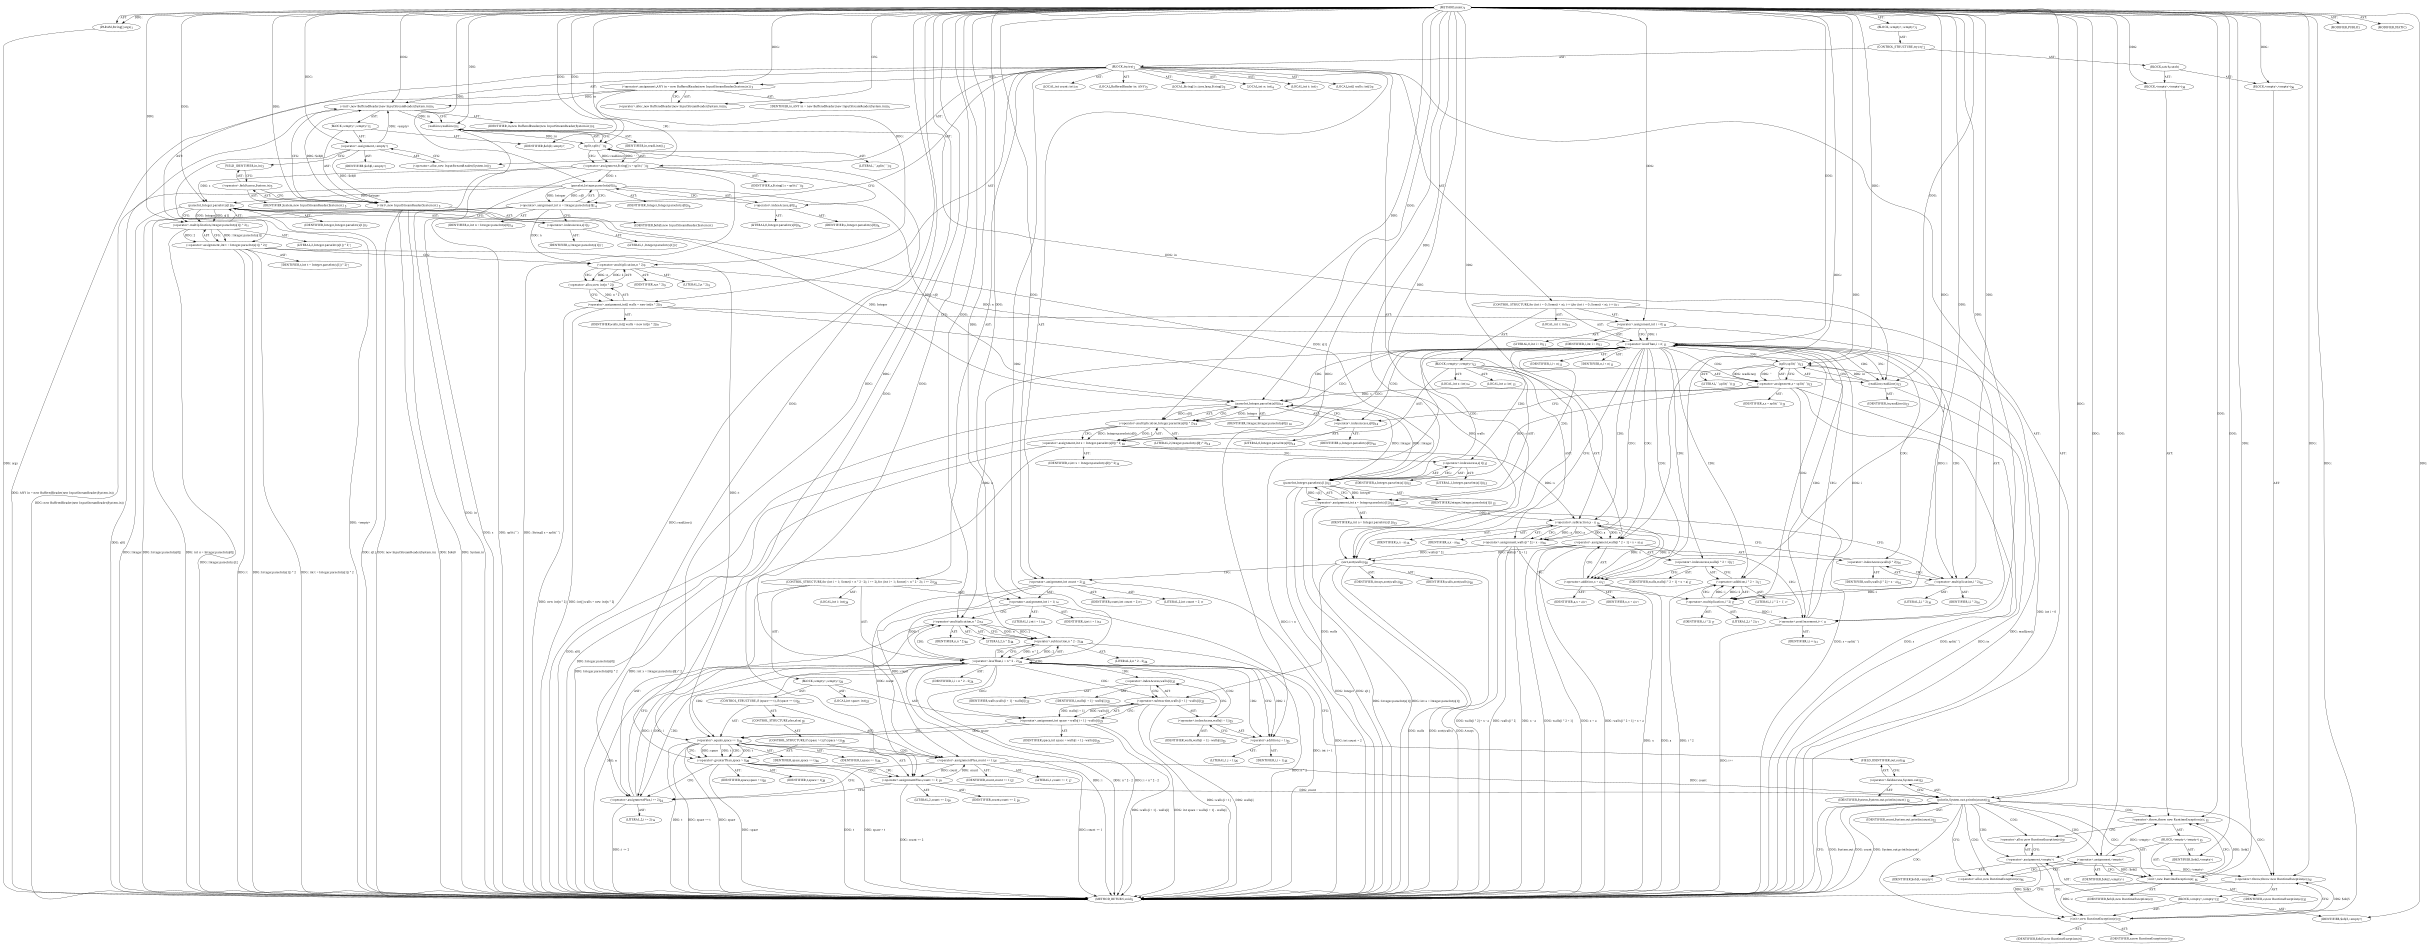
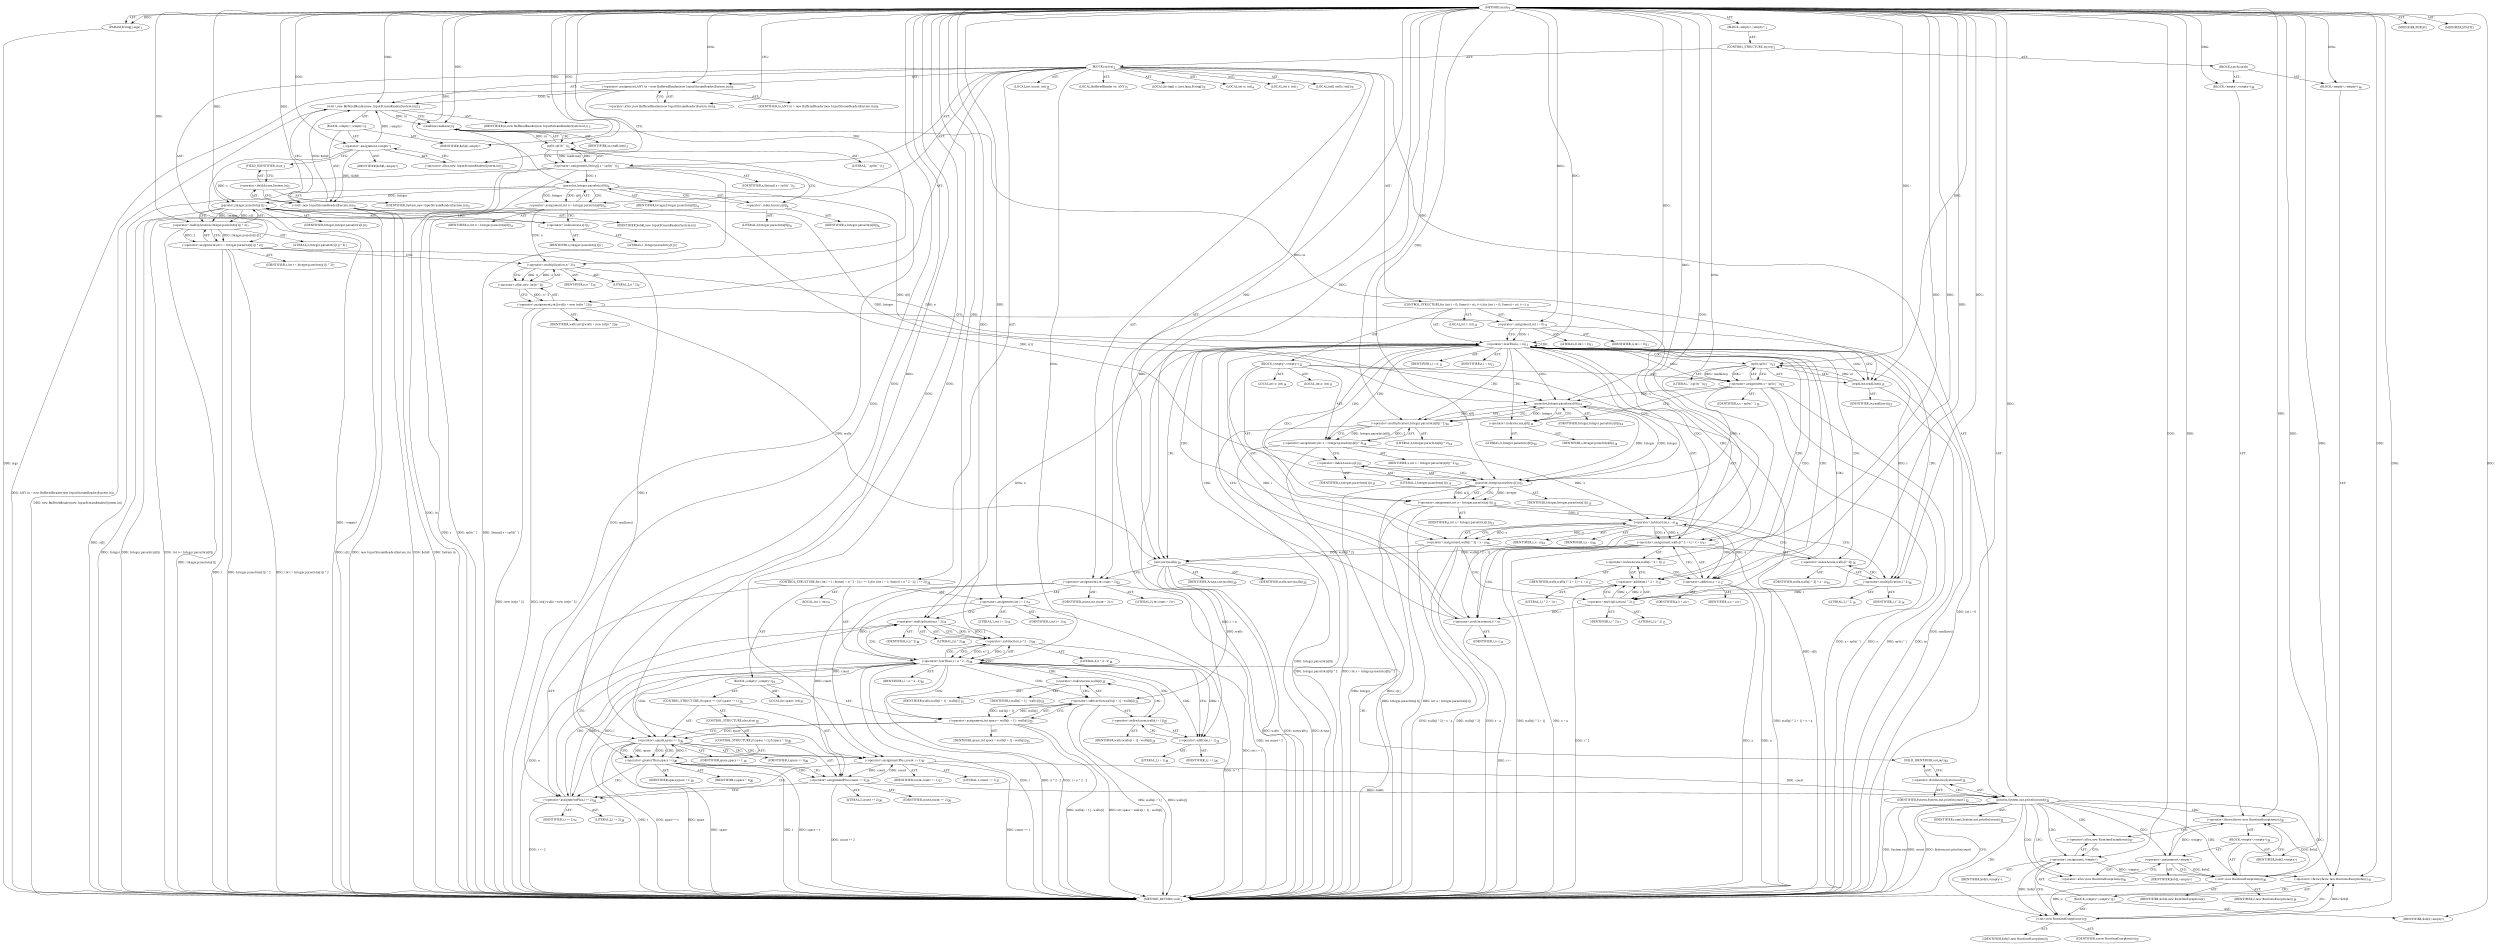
none -> (560, 820)
